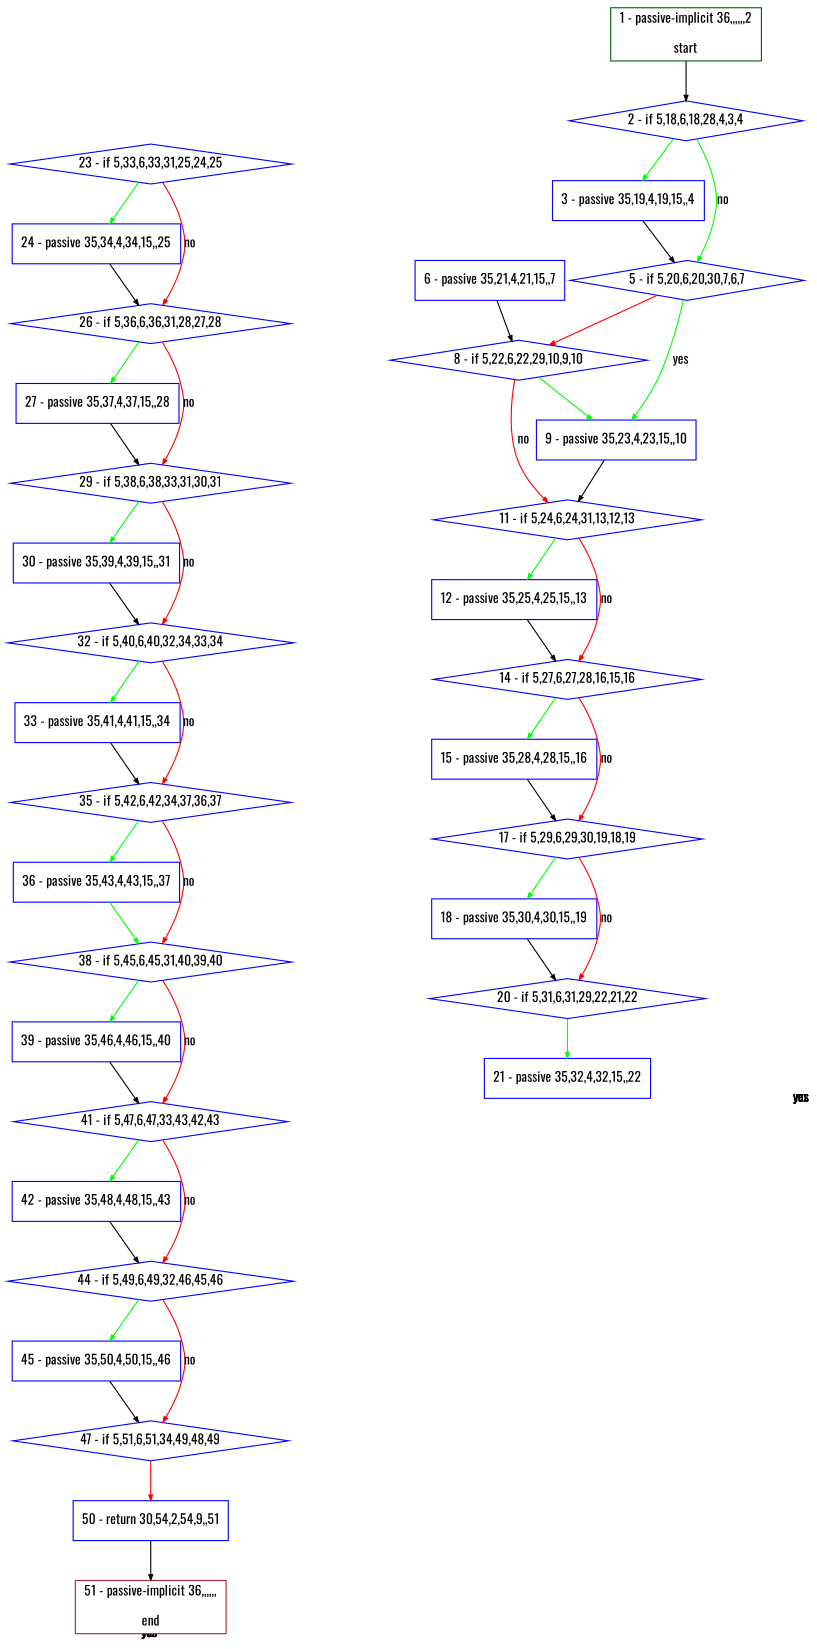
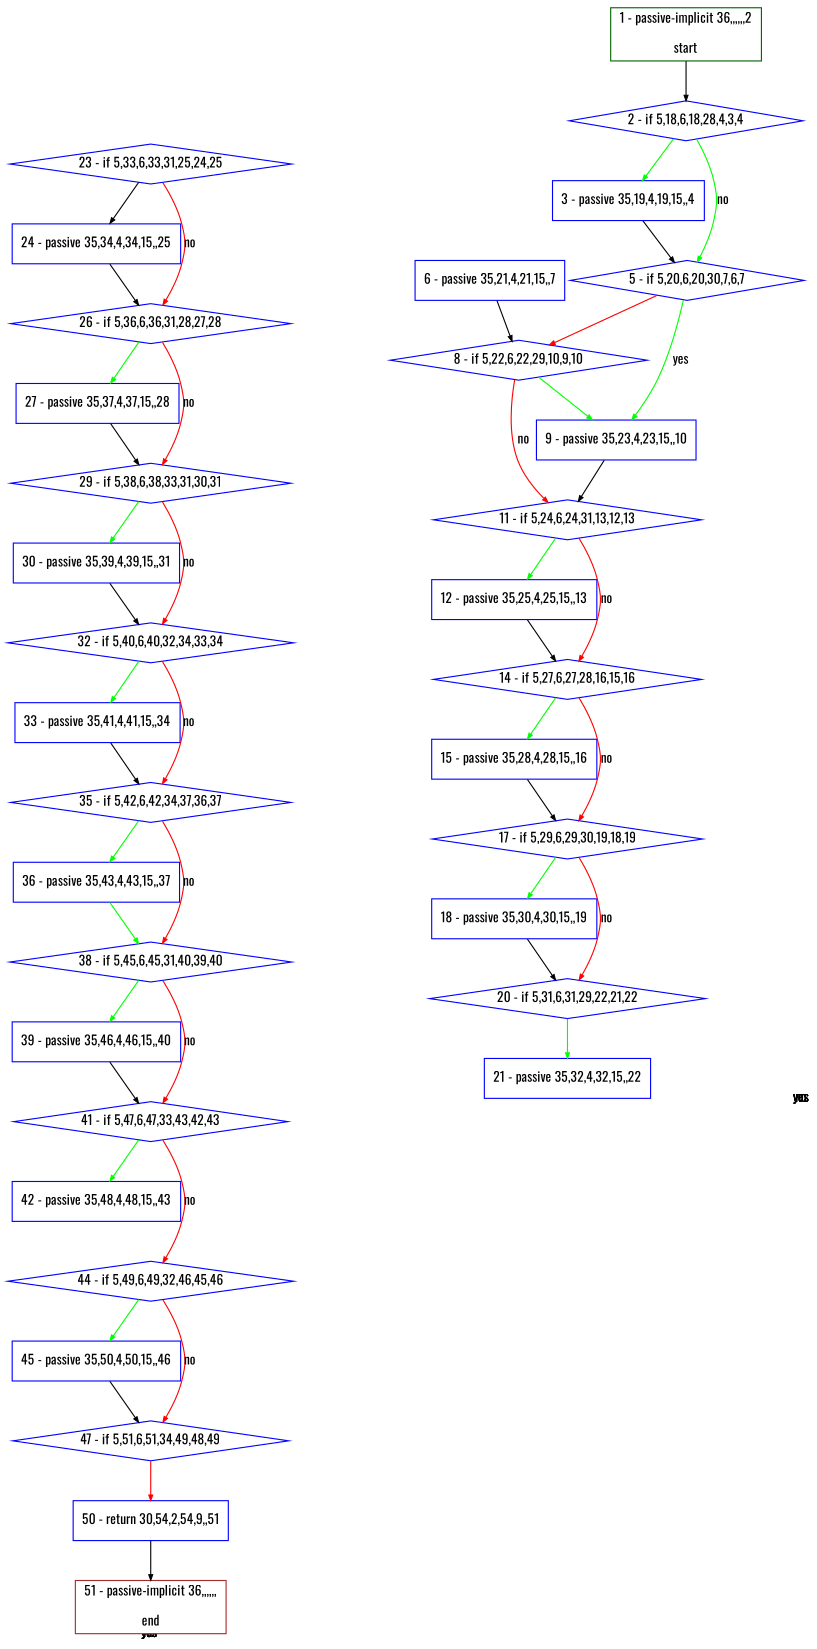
(126, 201) -> (126, 201)
(801, 1098) -> (801, 1098)
(123, 1240) -> none
